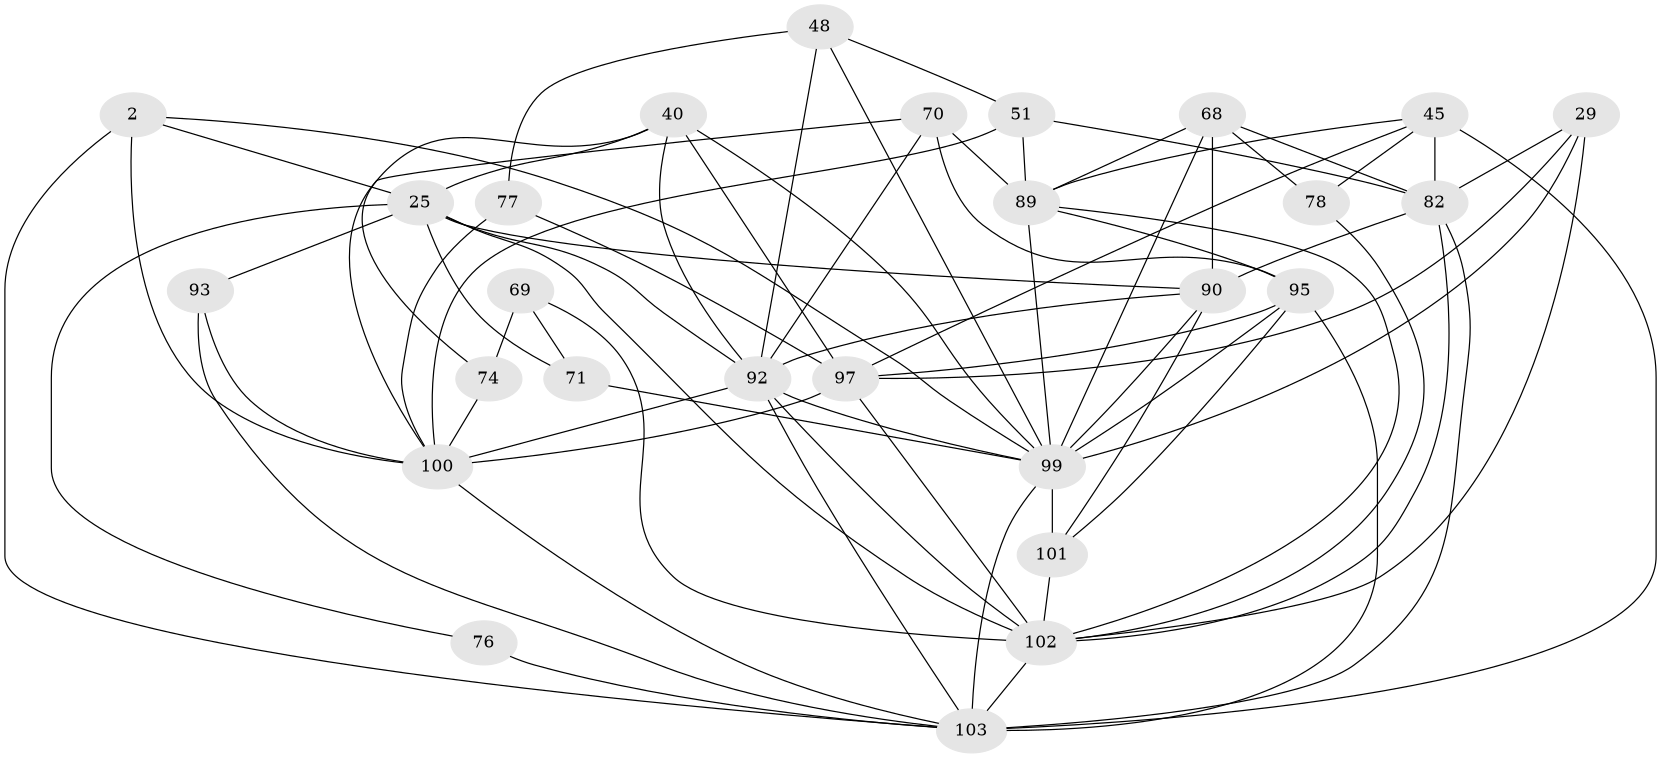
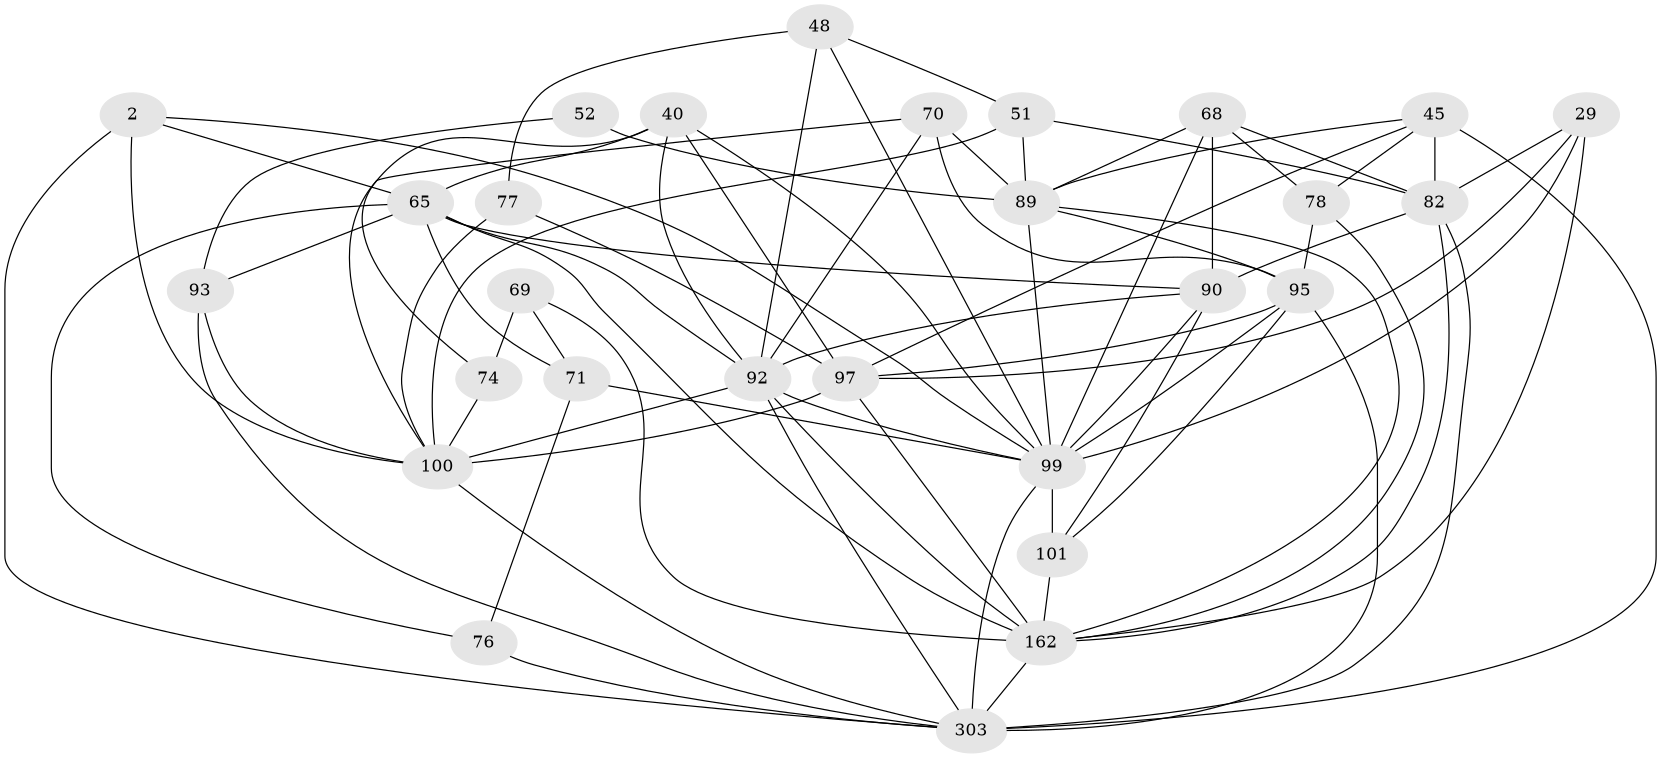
none -> (585, 115)
(420, 203) -> (420, 203)
none -> (1310, 239)
none -> (530, 511)
(1041, 643) -> (1041, 643)
(972, 731) -> (972, 731)
